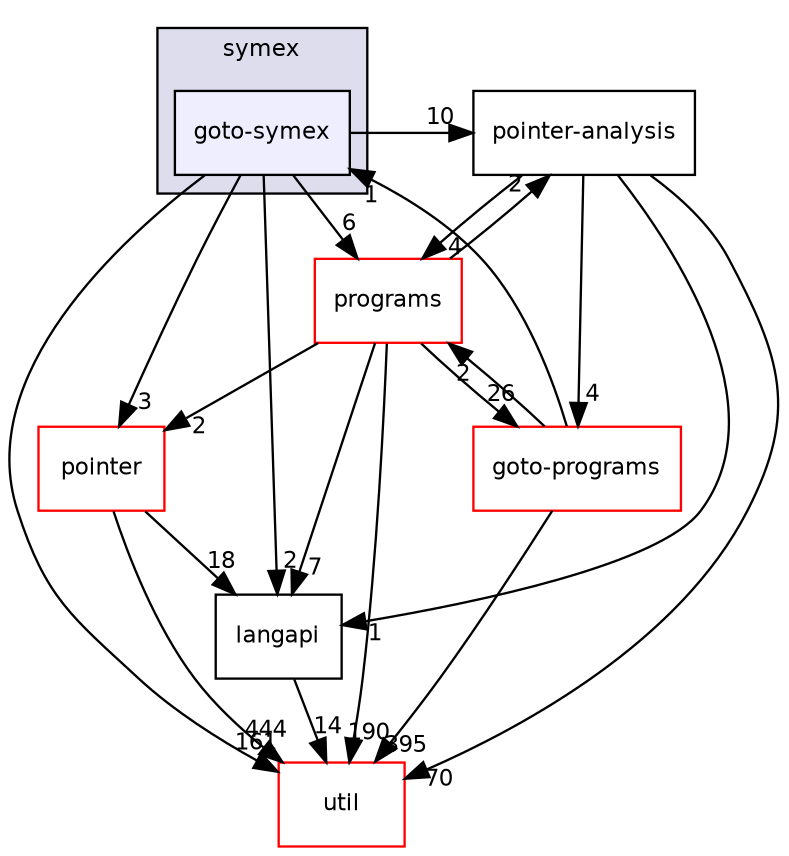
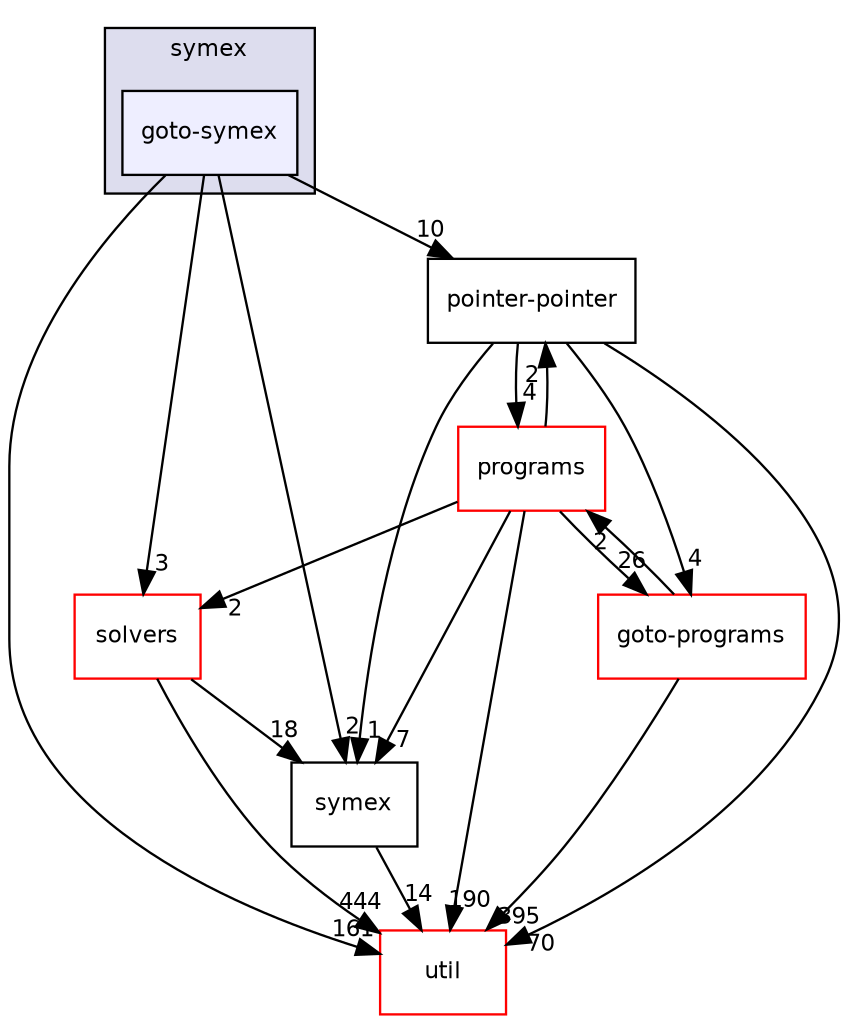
(584, 133) -> (532, 301)
(318, 208) -> none
(498, 279) -> none
(101, 469) -> (138, 637)
(279, 637) -> (354, 805)
